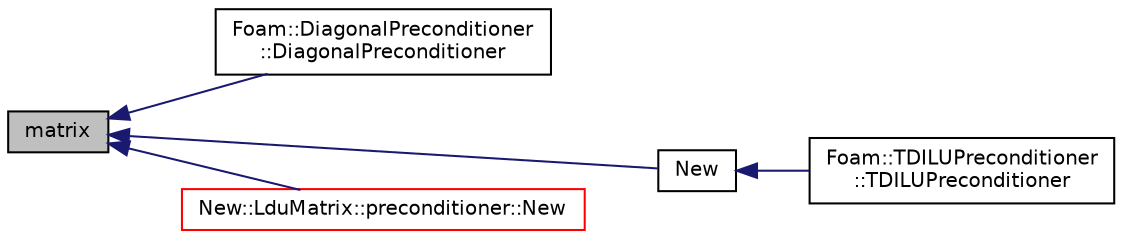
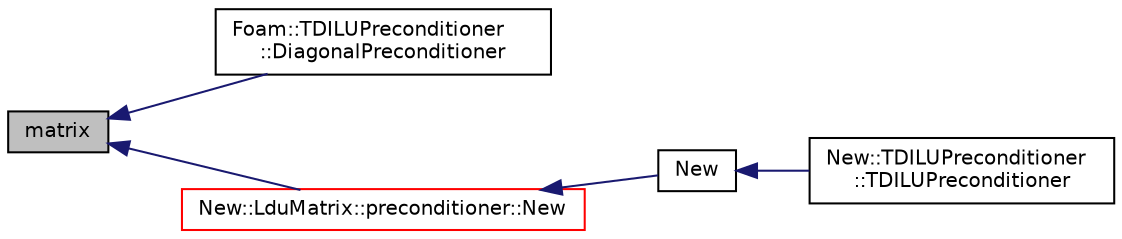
(383, 42) -> (383, 42)
(394, 152) -> (610, 181)
(962, 171) -> (962, 171)
